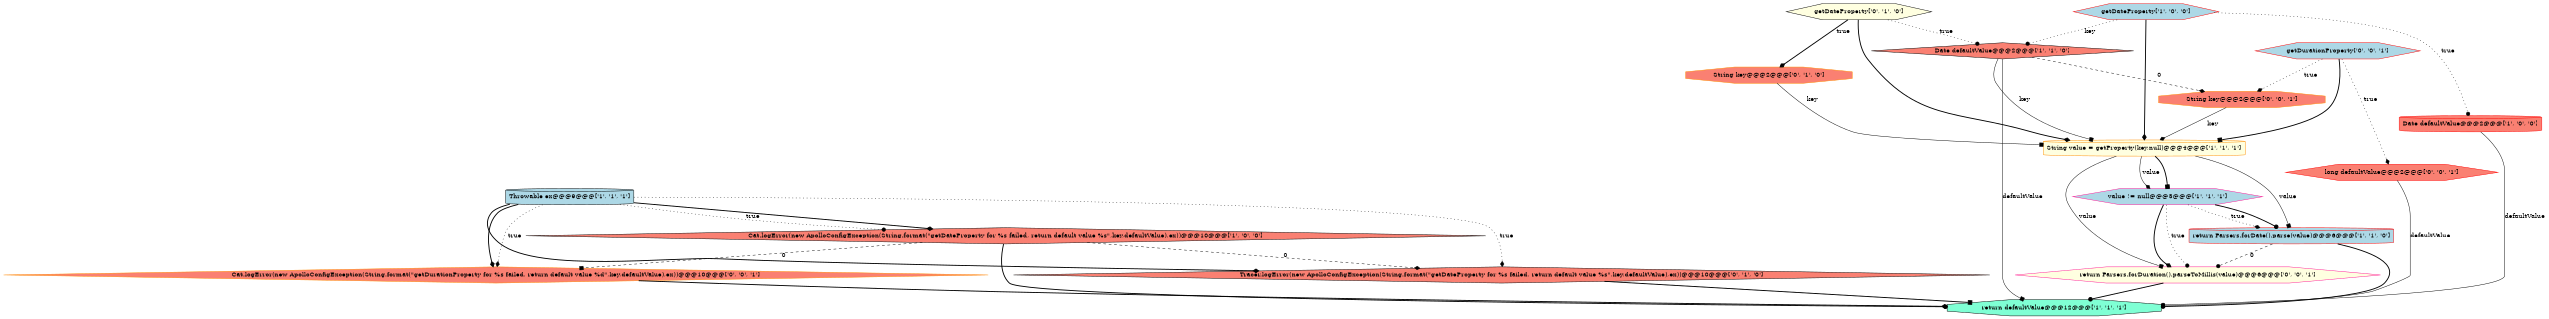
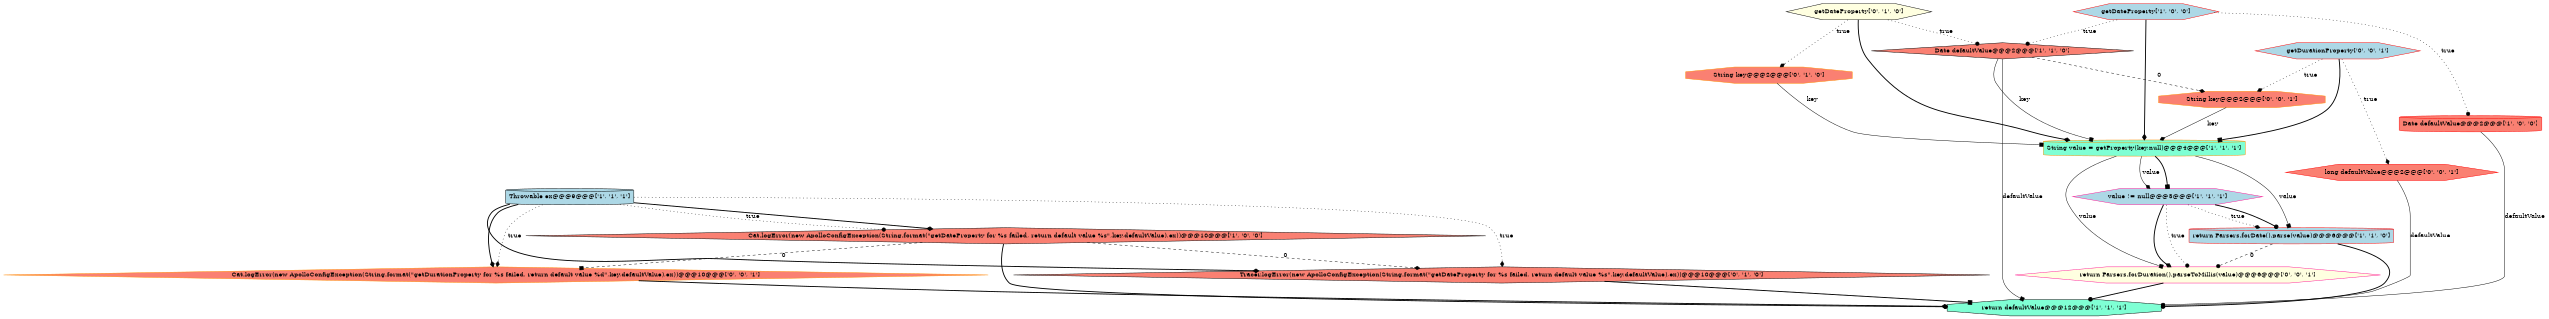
(2090, 31) -> (2090, 31)
(1816, 42) -> (1816, 42)
(2144, 148) -> (2144, 148)
